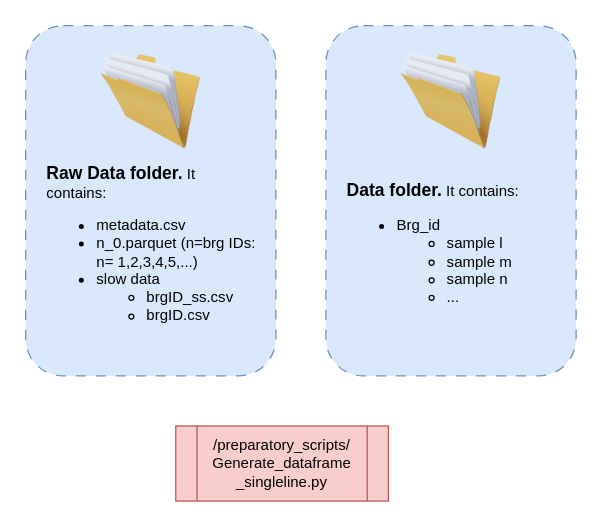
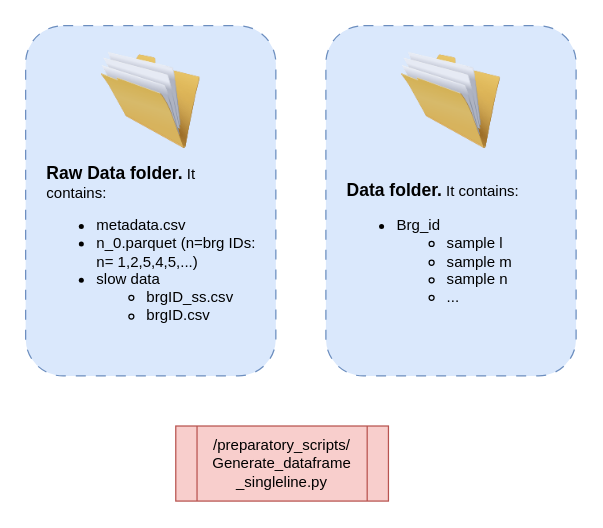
(152, 251) -> (152, 251)
